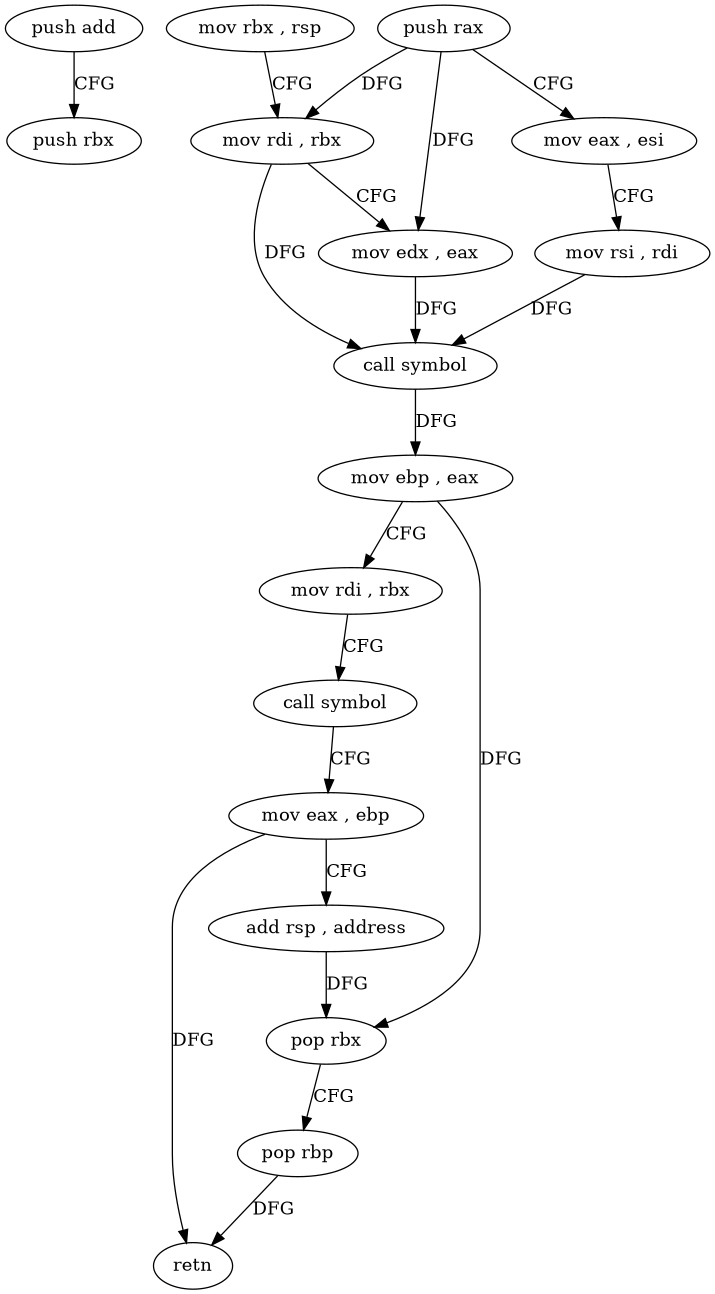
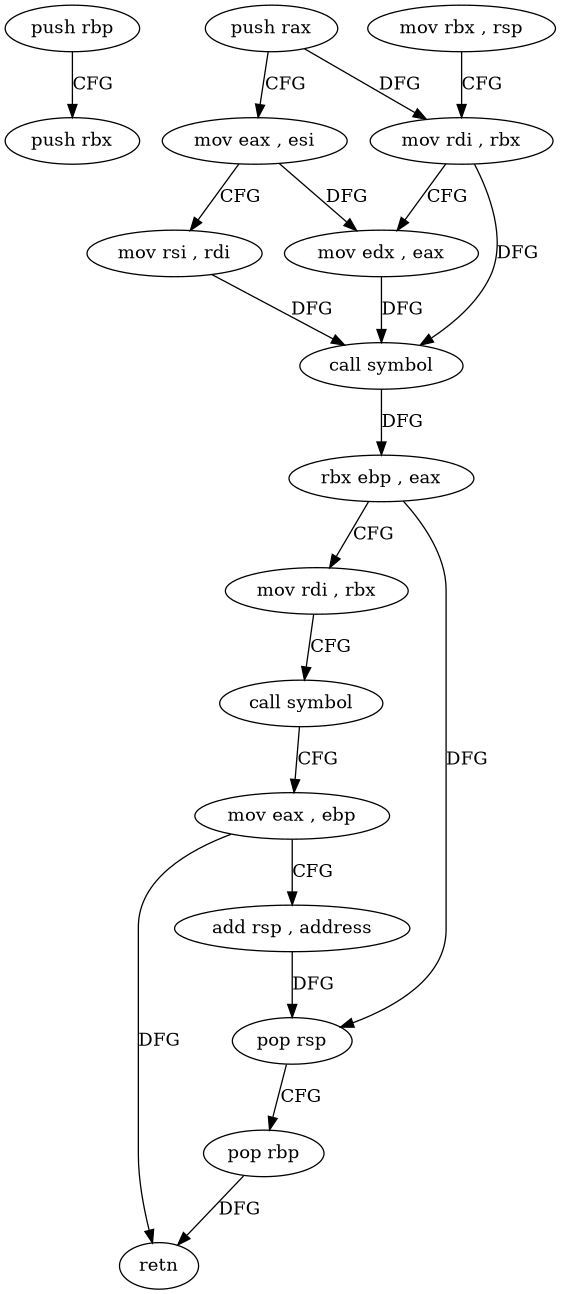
(74, 28) -> (72, 28)
(431, 134) -> (313, 193)
(415, 478) -> (381, 478)
(326, 1041) -> (292, 1041)
